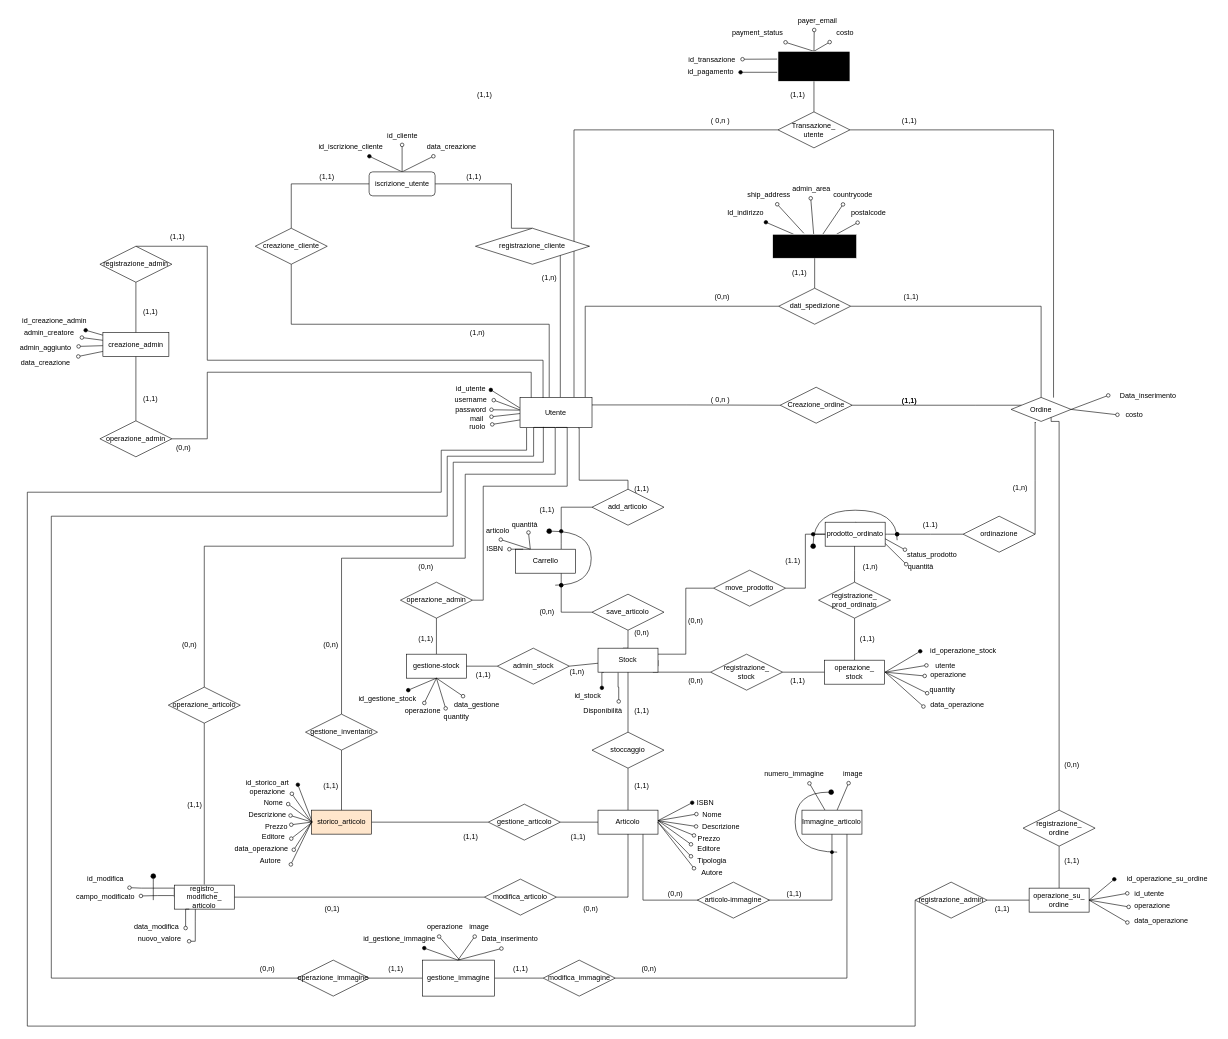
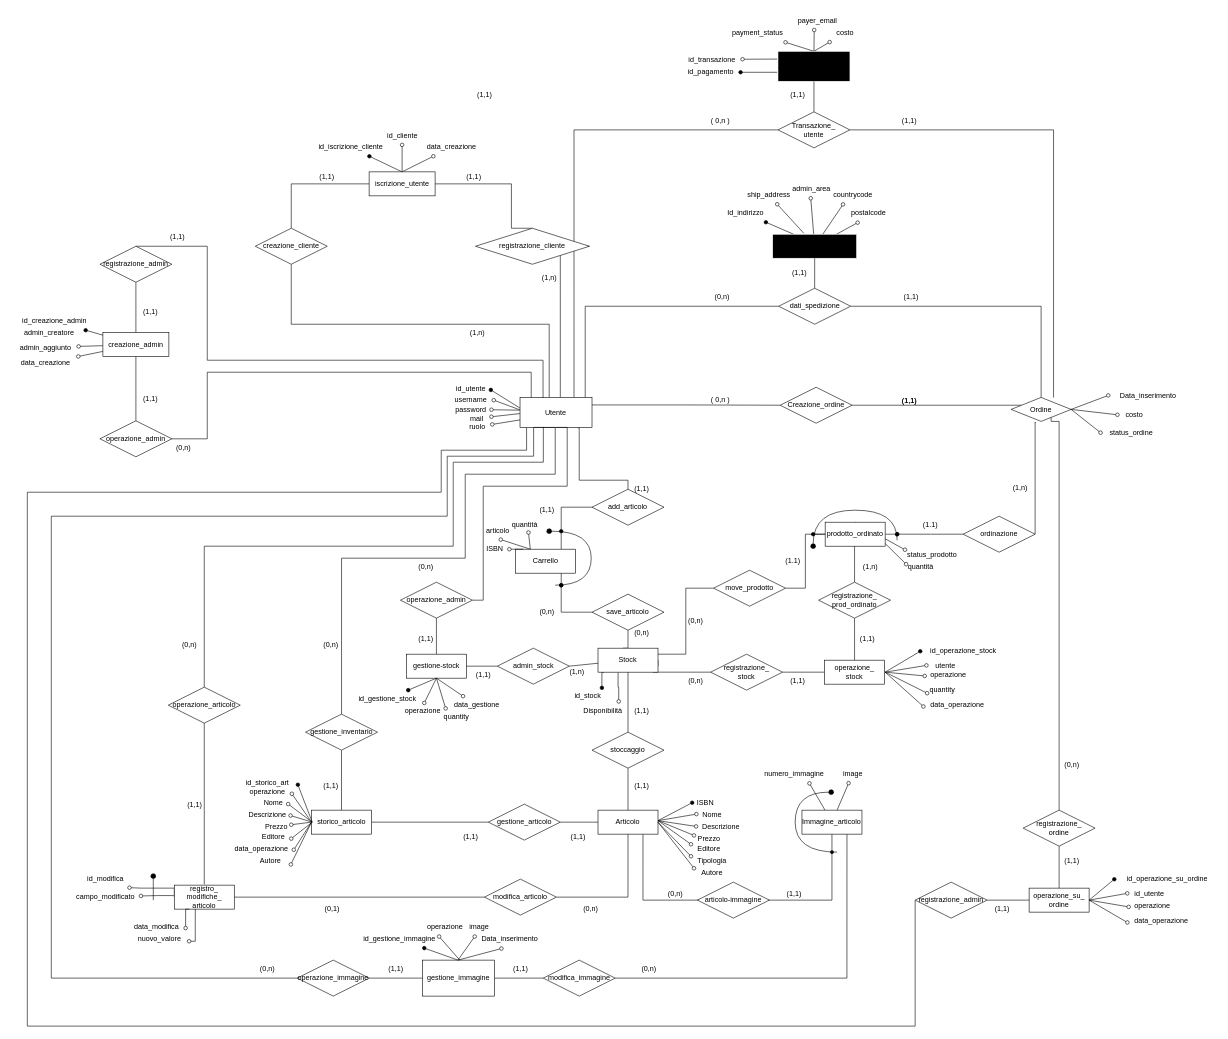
(402, 184) -> (402, 184)
(94, 339) -> none
none -> (1086, 421)
none -> (1131, 433)
(342, 822) -> (342, 822)
